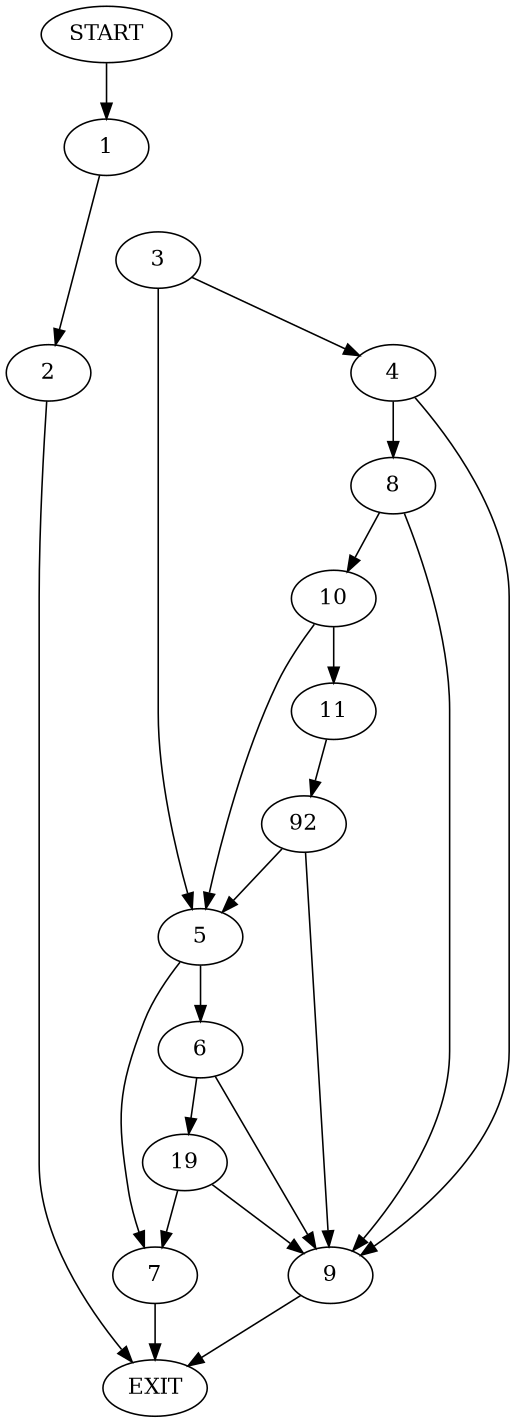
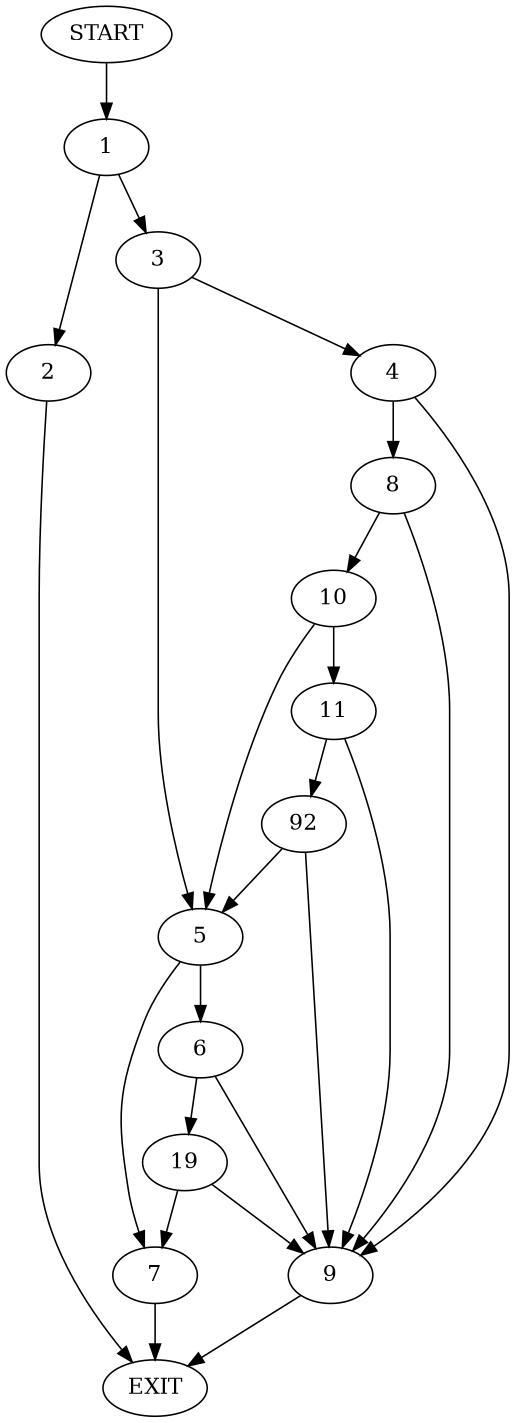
none -> (129, 197)
none -> (390, 986)
